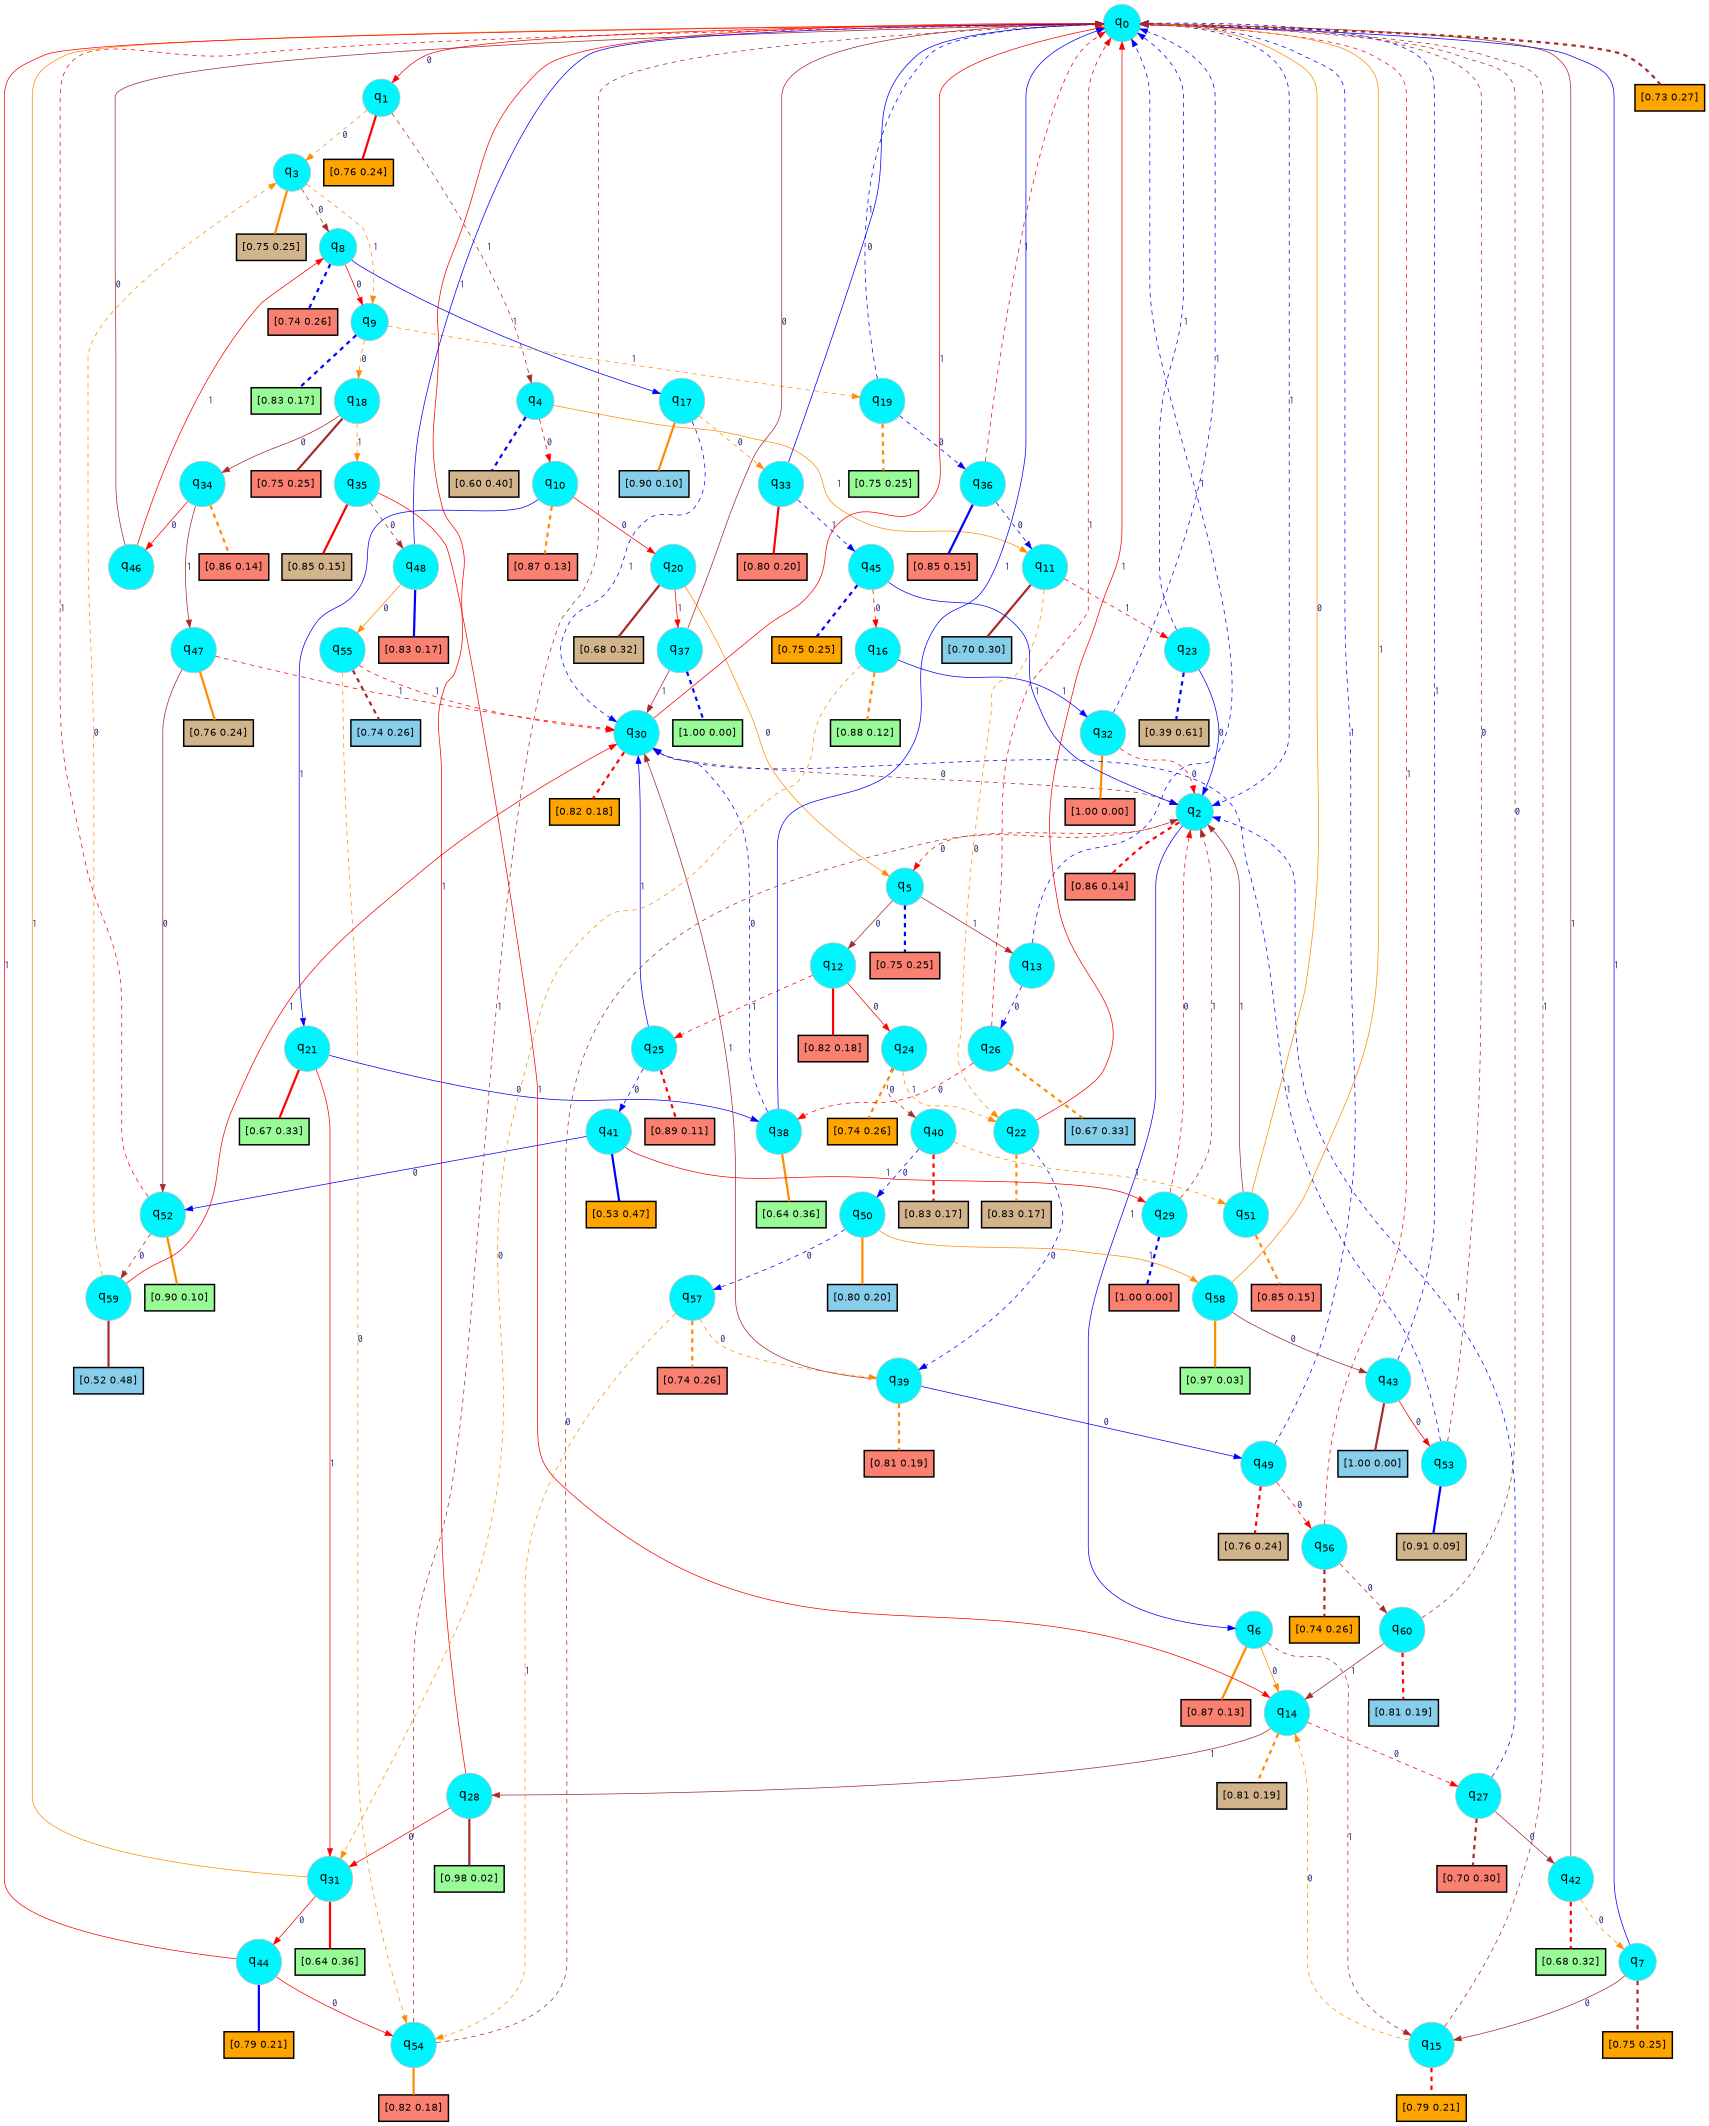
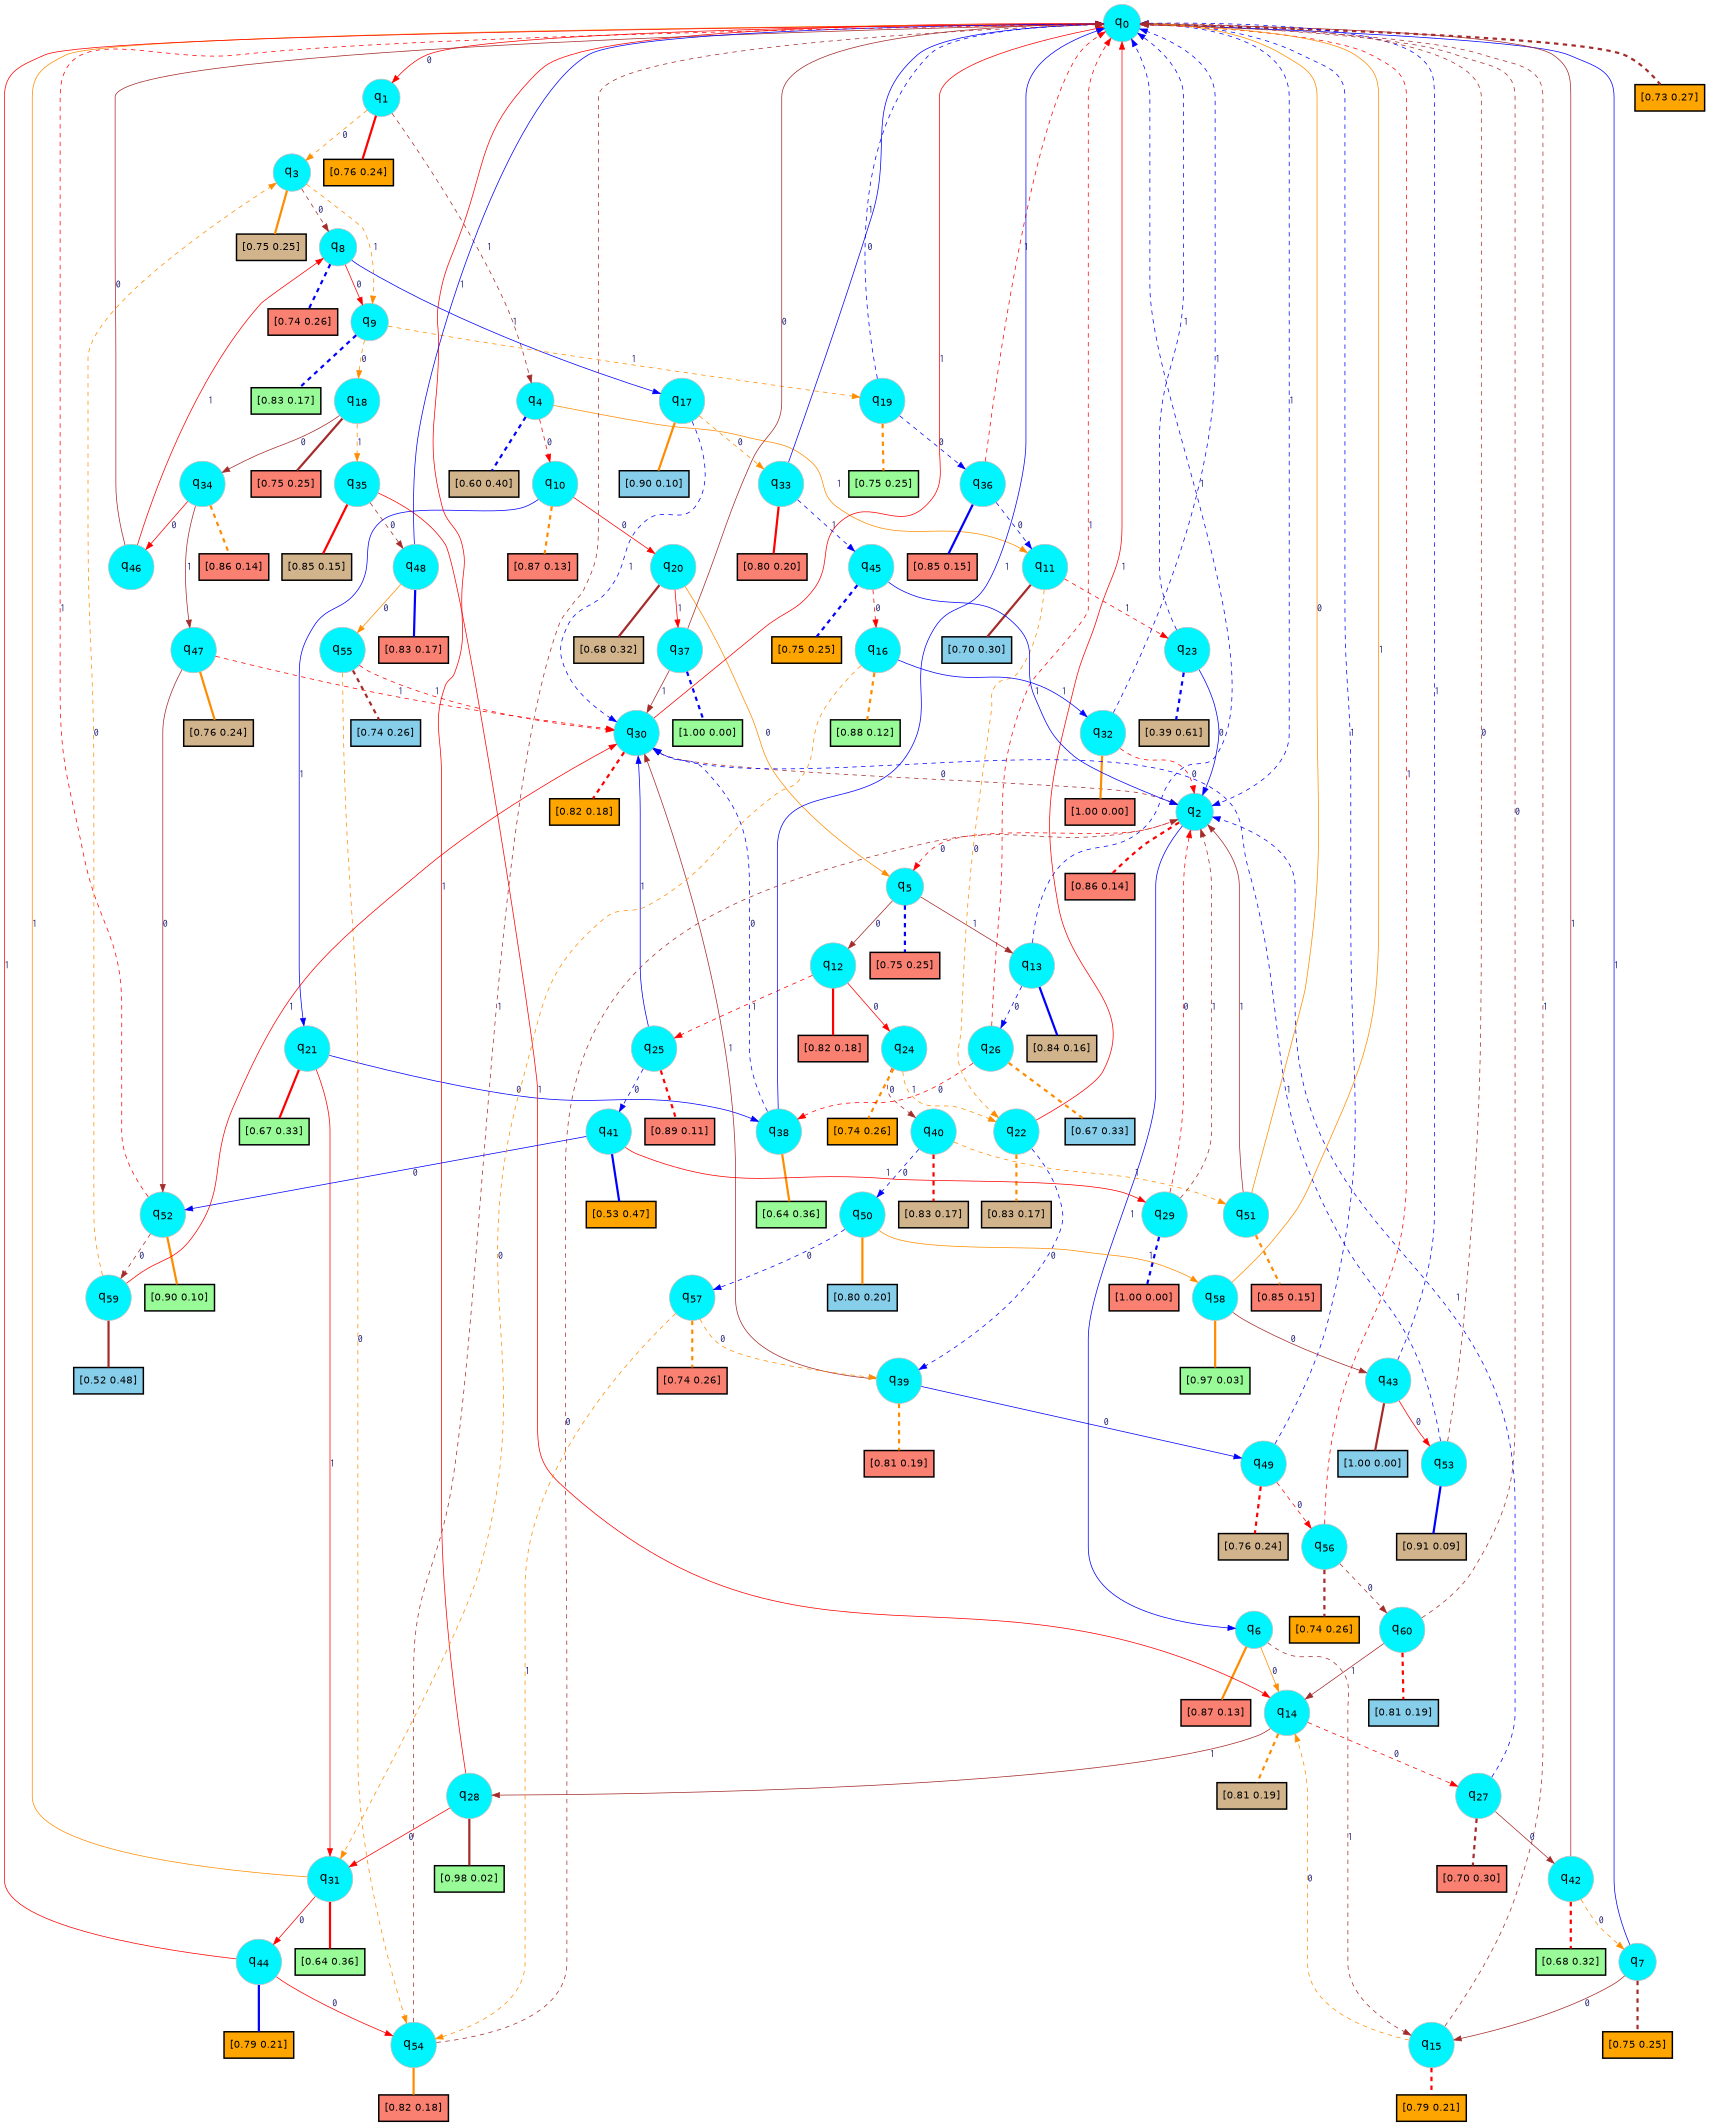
none -> (1062, 1049)
